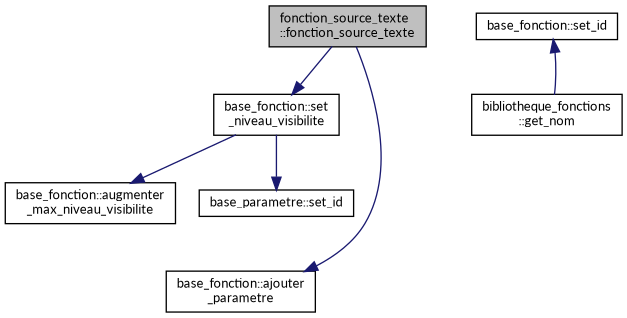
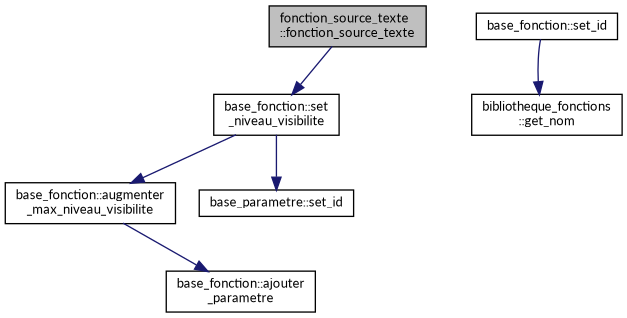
(556, 74) -> (538, 60)
(380, 167) -> (160, 244)
